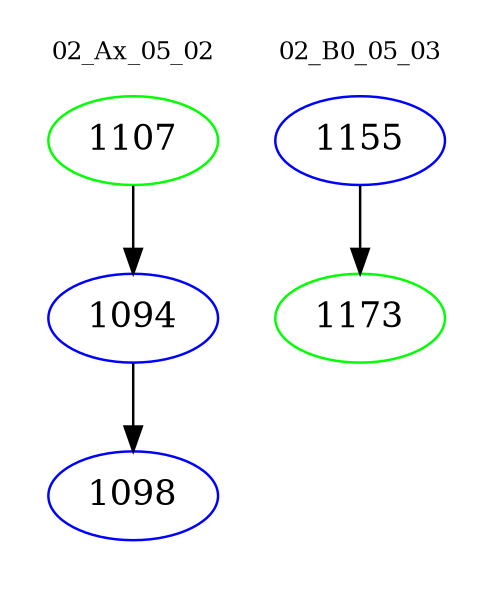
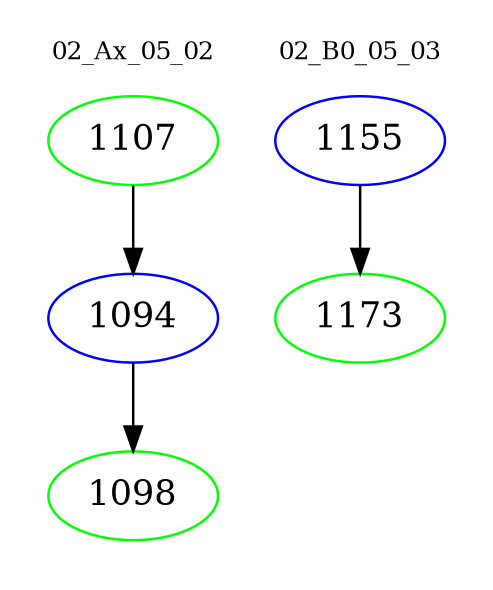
(133, 496) -> (133, 496)
